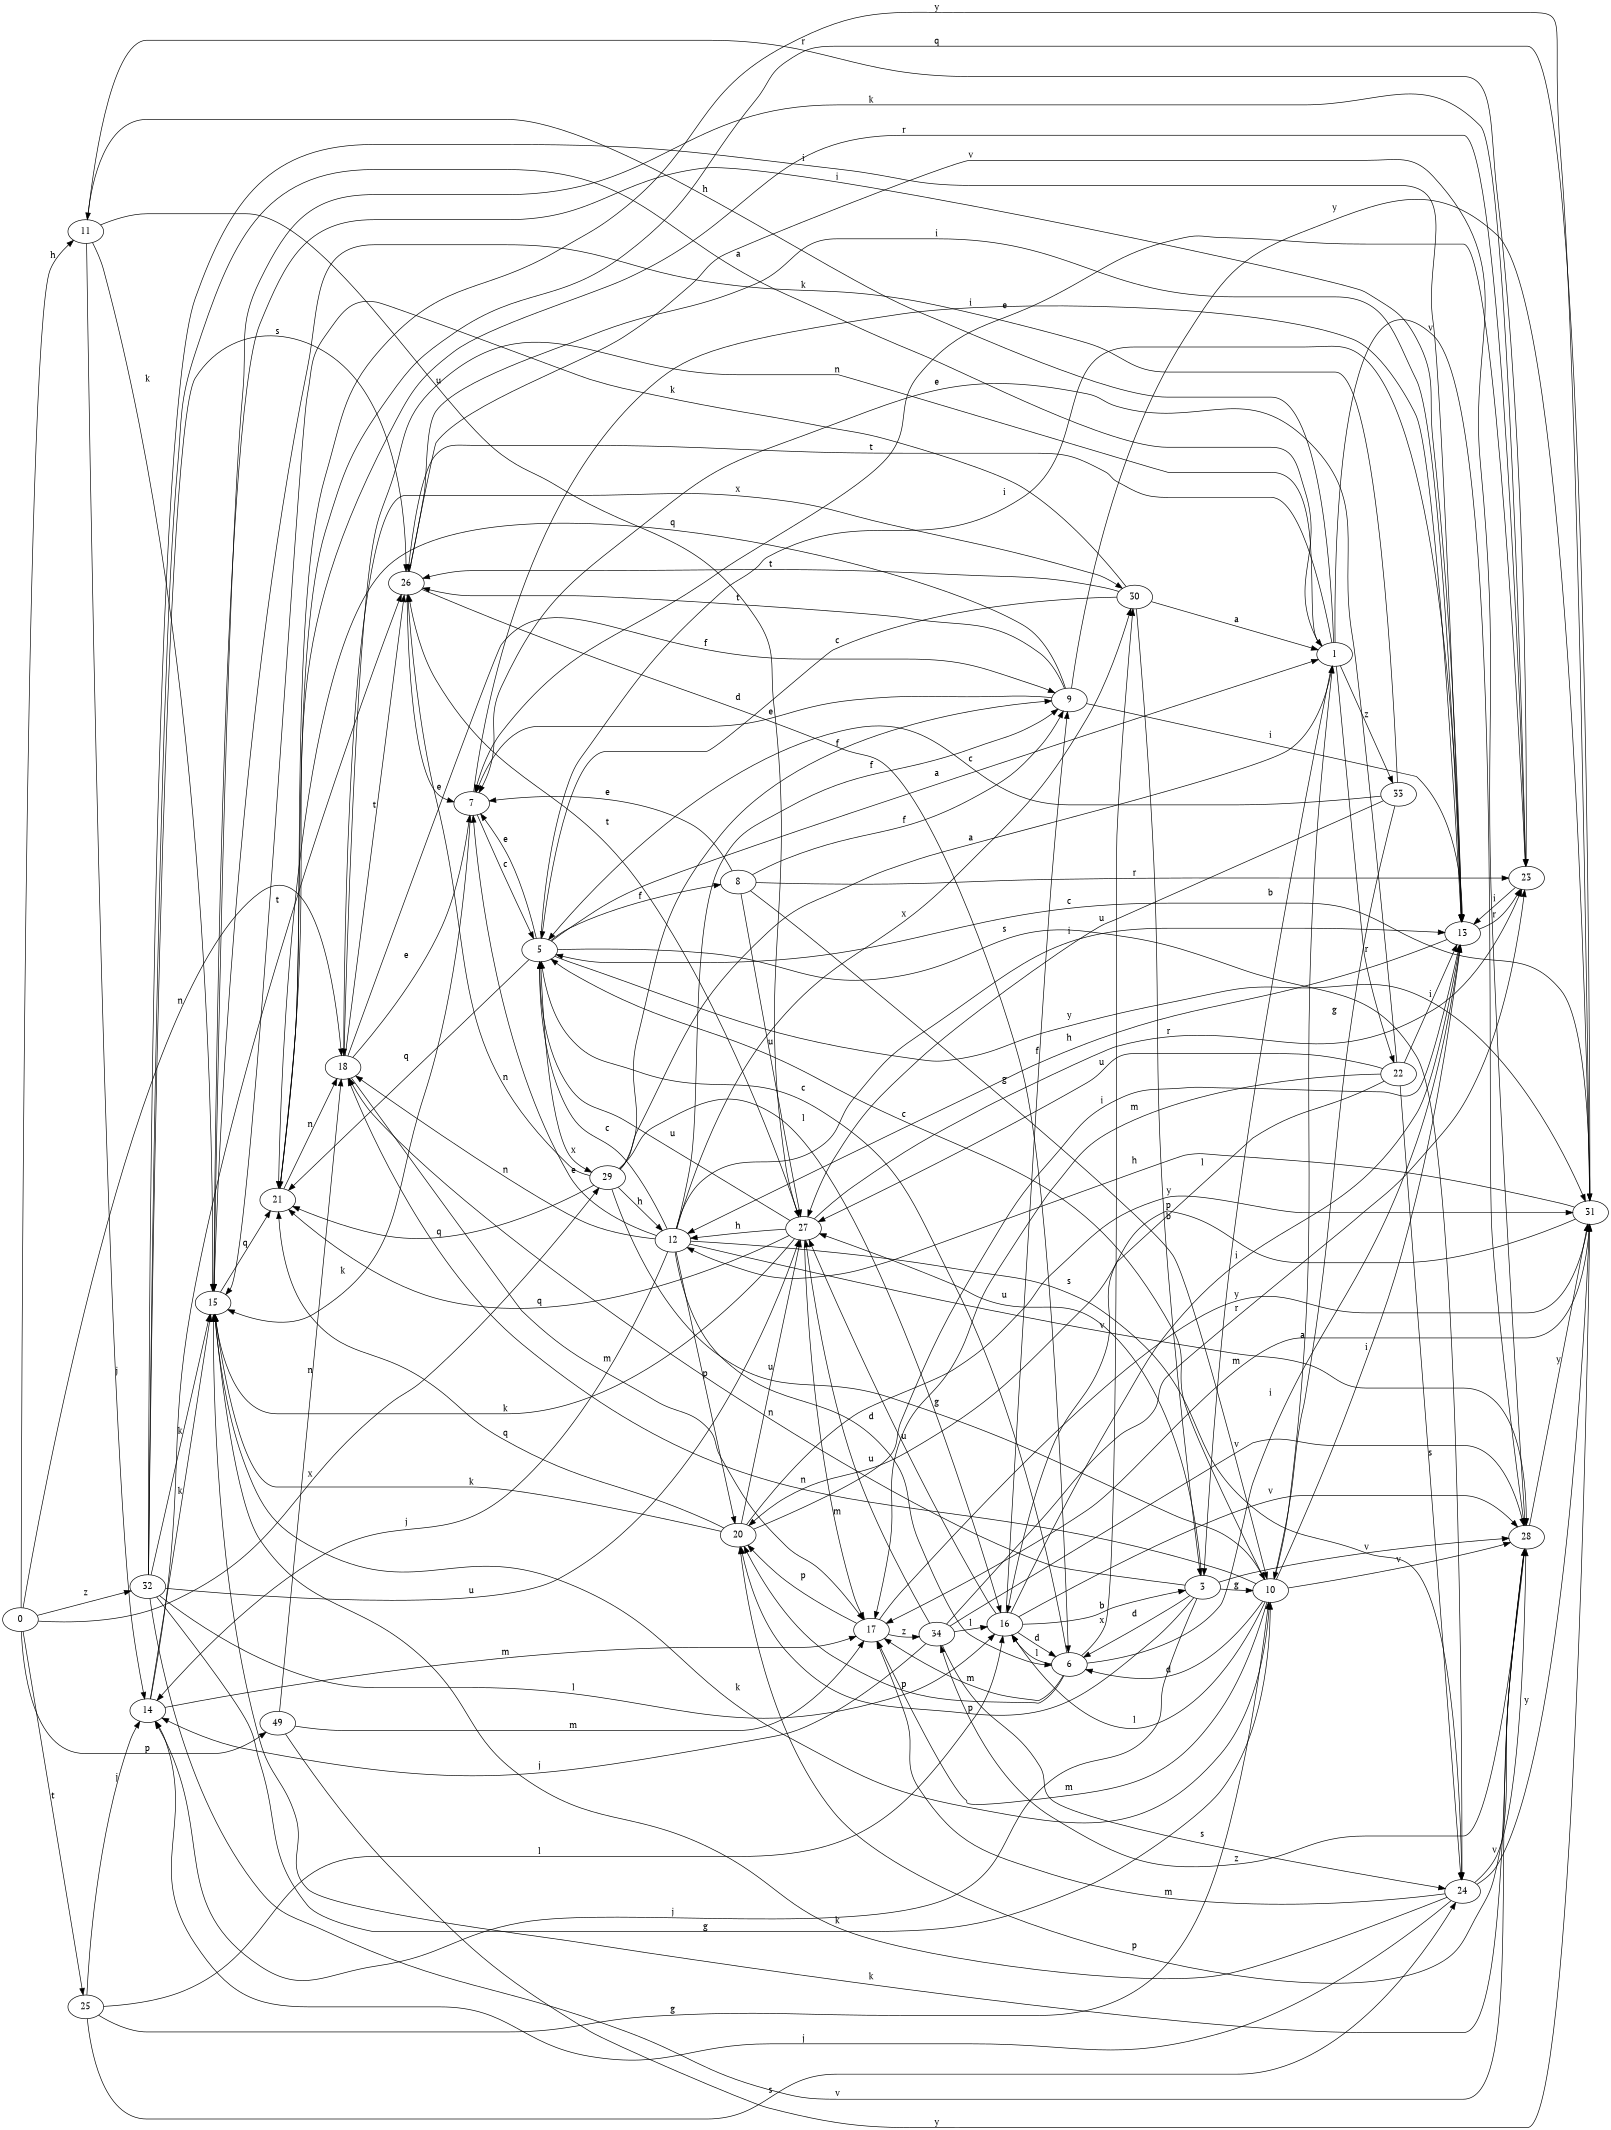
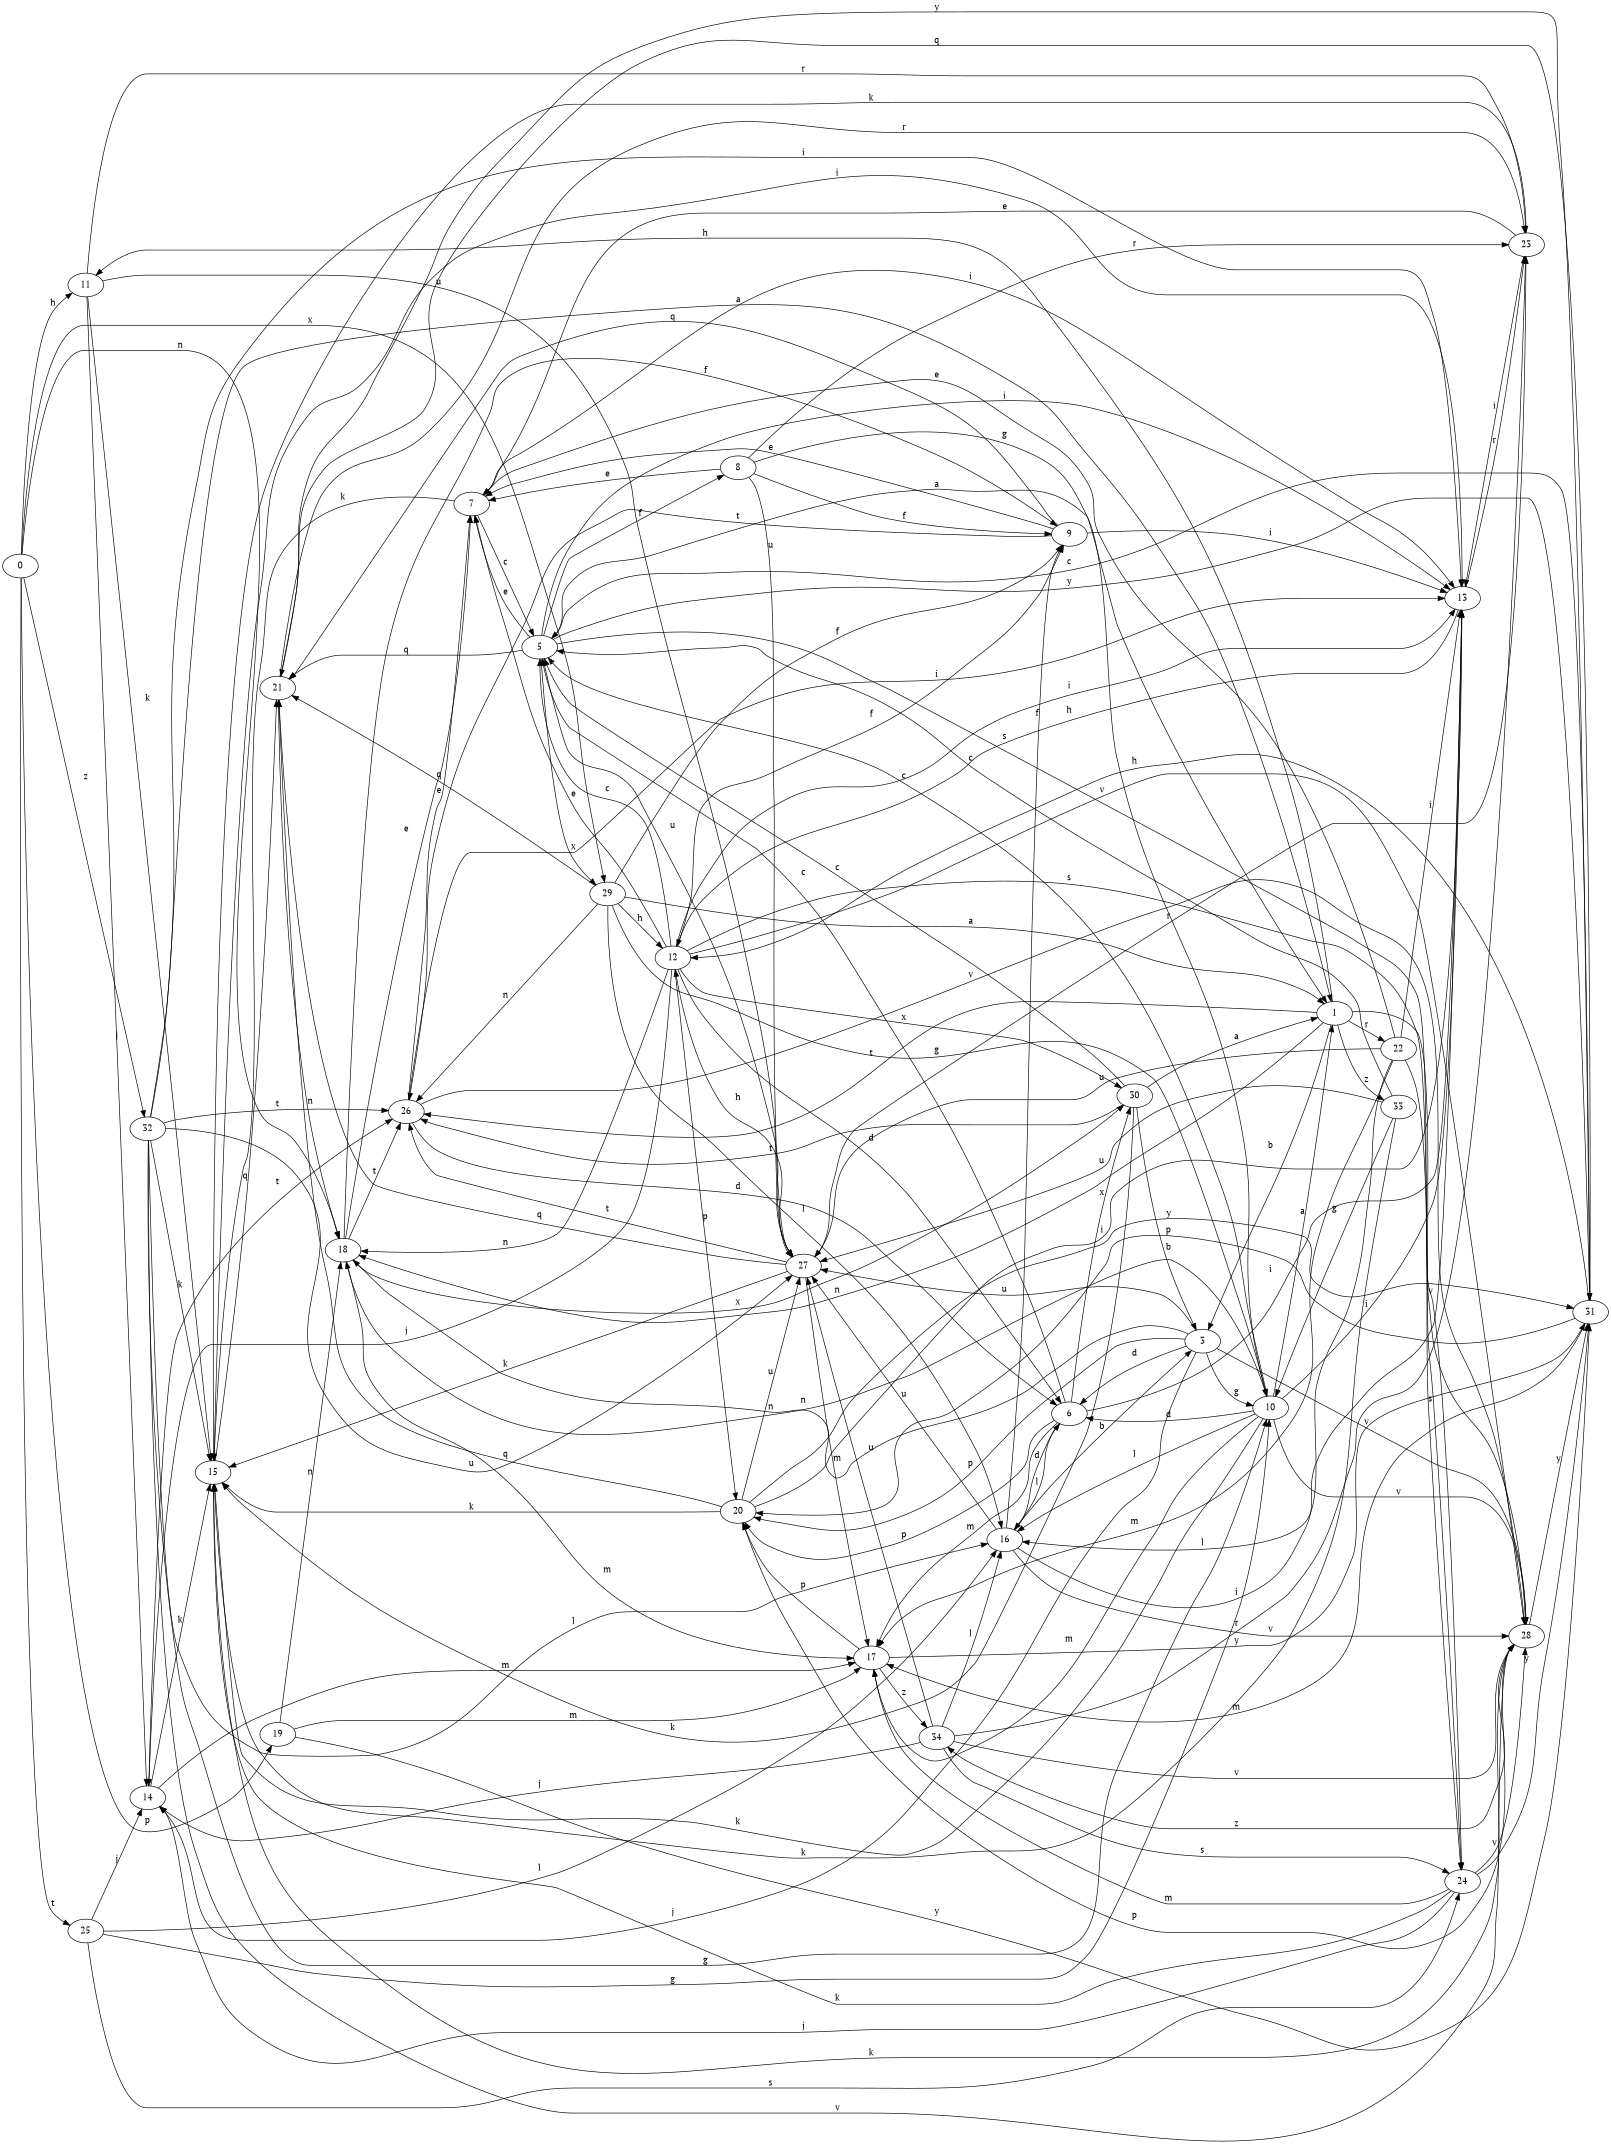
(278, 332) -> (278, 1104)
(1532, 342) -> none
(626, 1121) -> (707, 931)
(278, 1723) -> (278, 1734)
